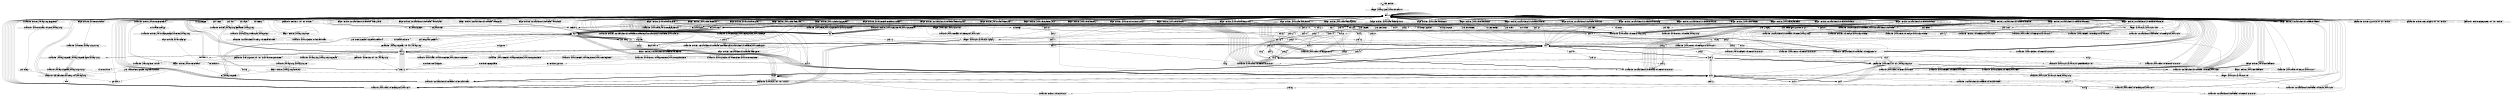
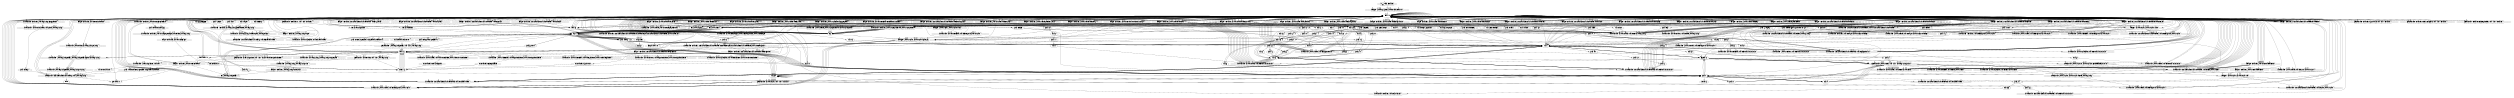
(574, 28) -> (574, 28)
(1711, 58) -> (1704, 58)
